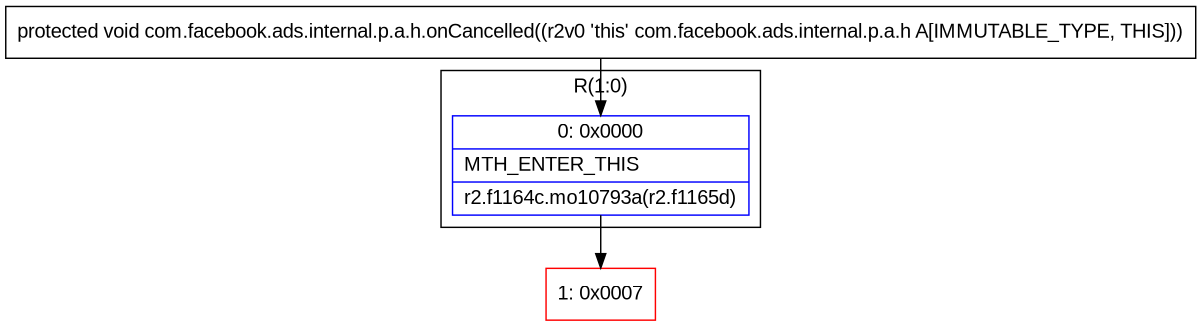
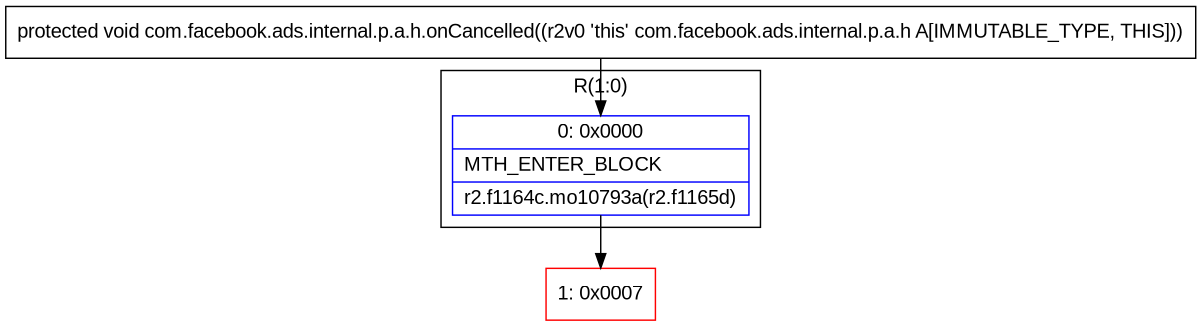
(552, 165) -> (563, 165)
